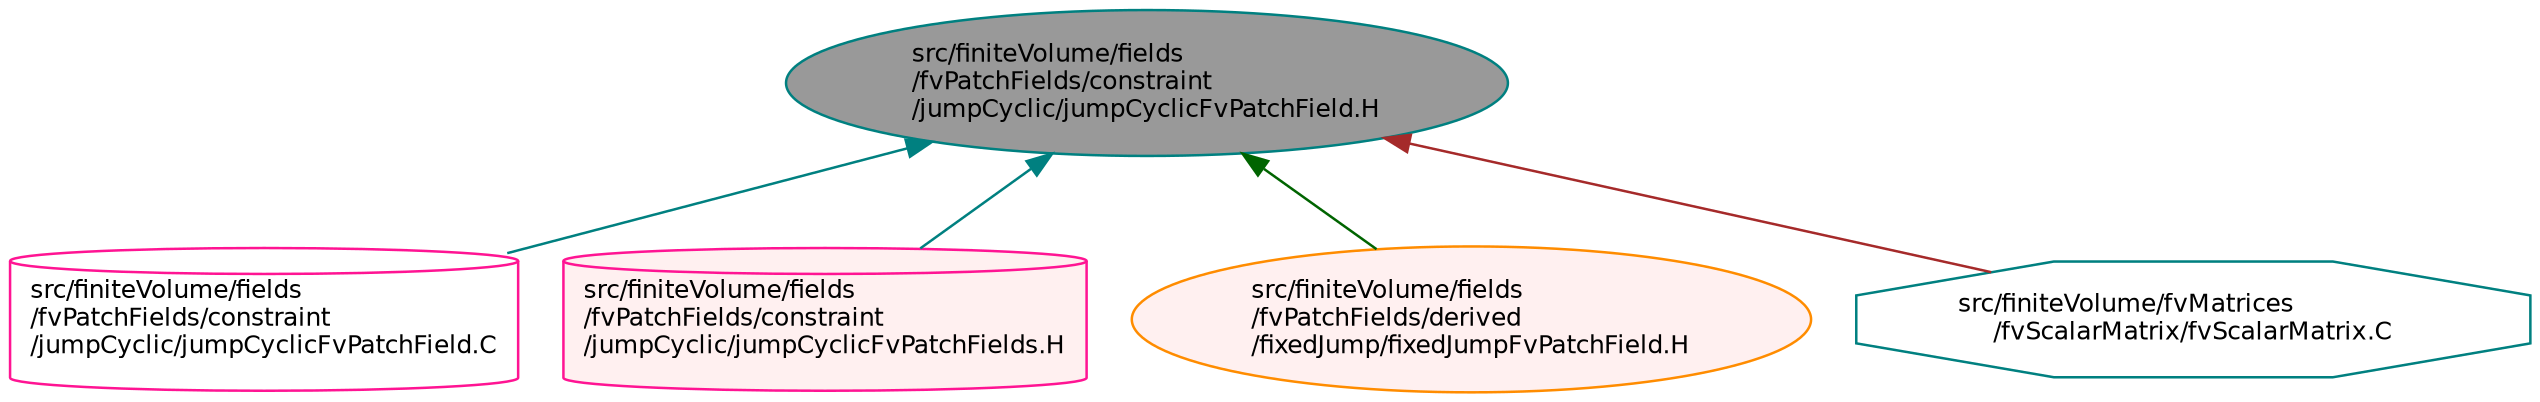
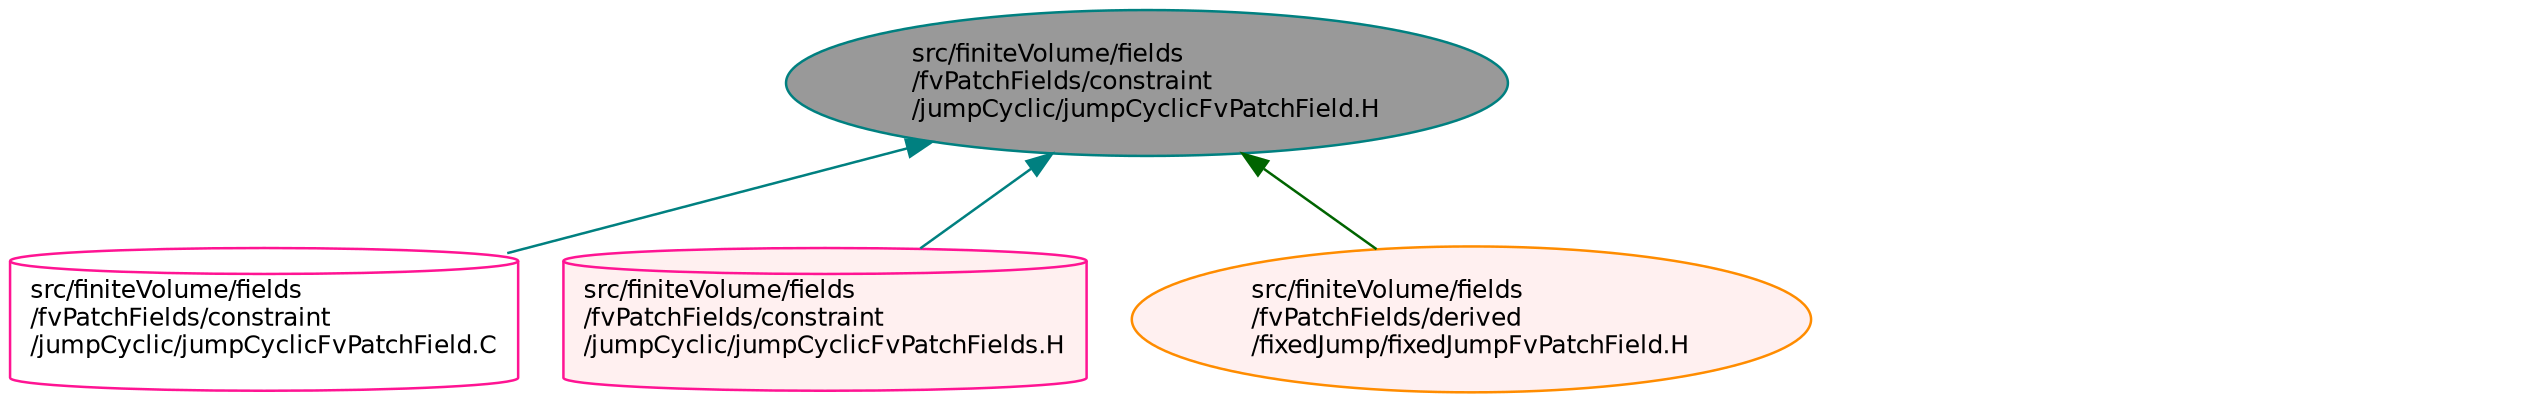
(2193, 319) -> none
